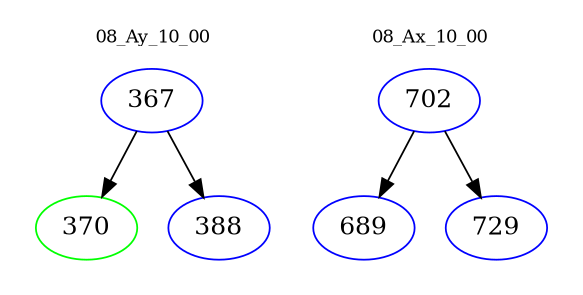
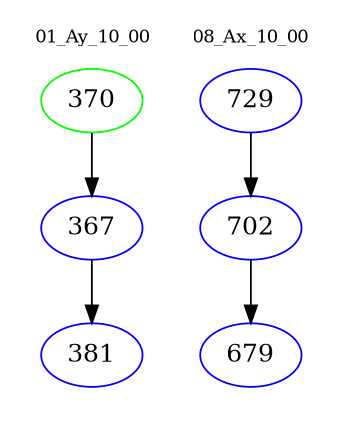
(153, 38) -> (93, 38)
(124, 156) -> (92, 156)
(459, 156) -> (251, 156)
(219, 228) -> (92, 355)
(364, 228) -> (251, 355)
